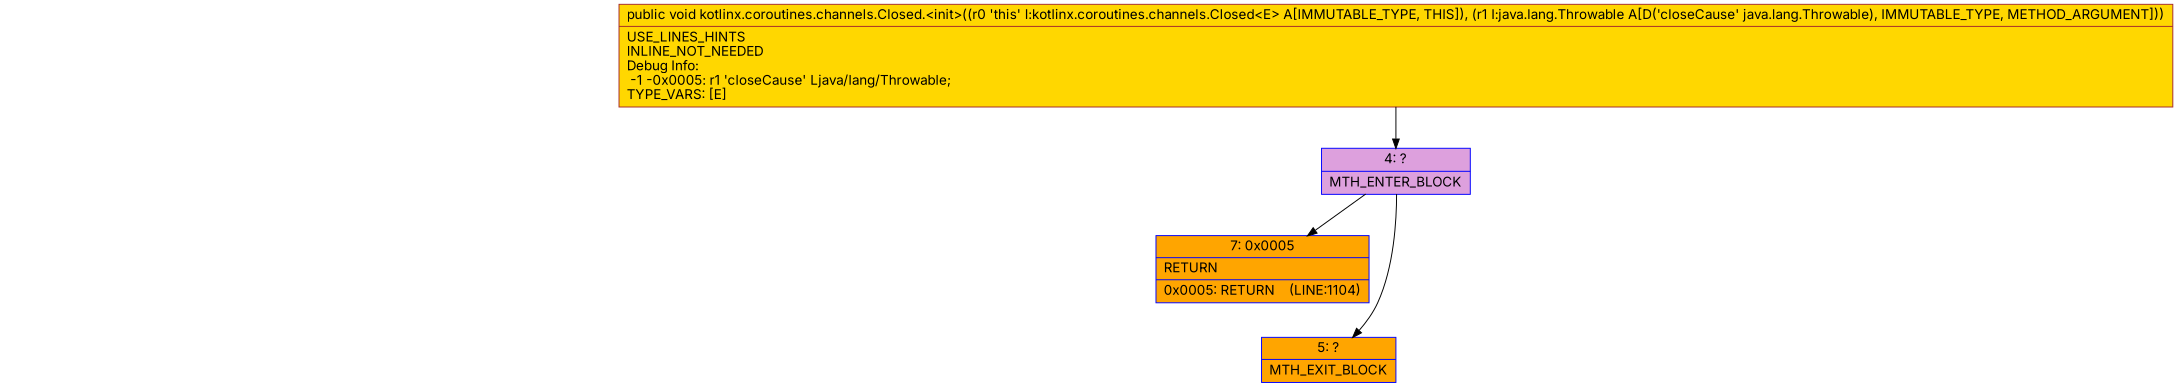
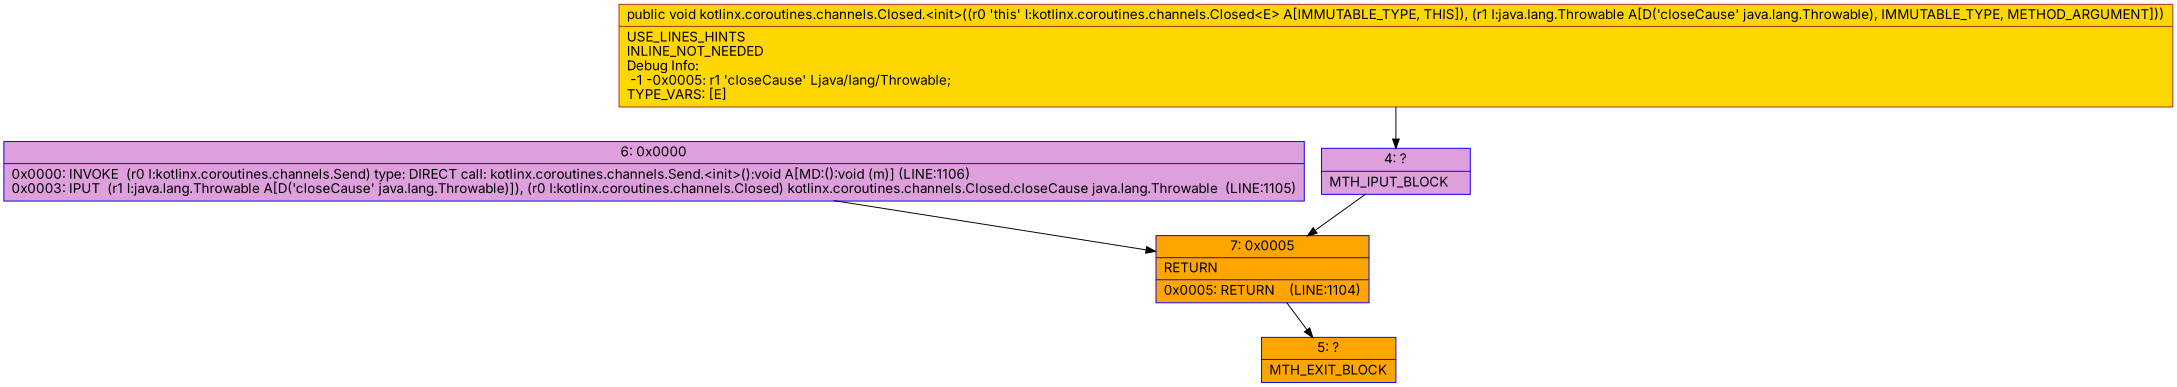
none -> (654, 171)
(1396, 182) -> (1389, 182)
(1389, 266) -> (1297, 316)
